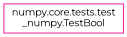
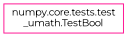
(64, 18) -> (64, 18)
